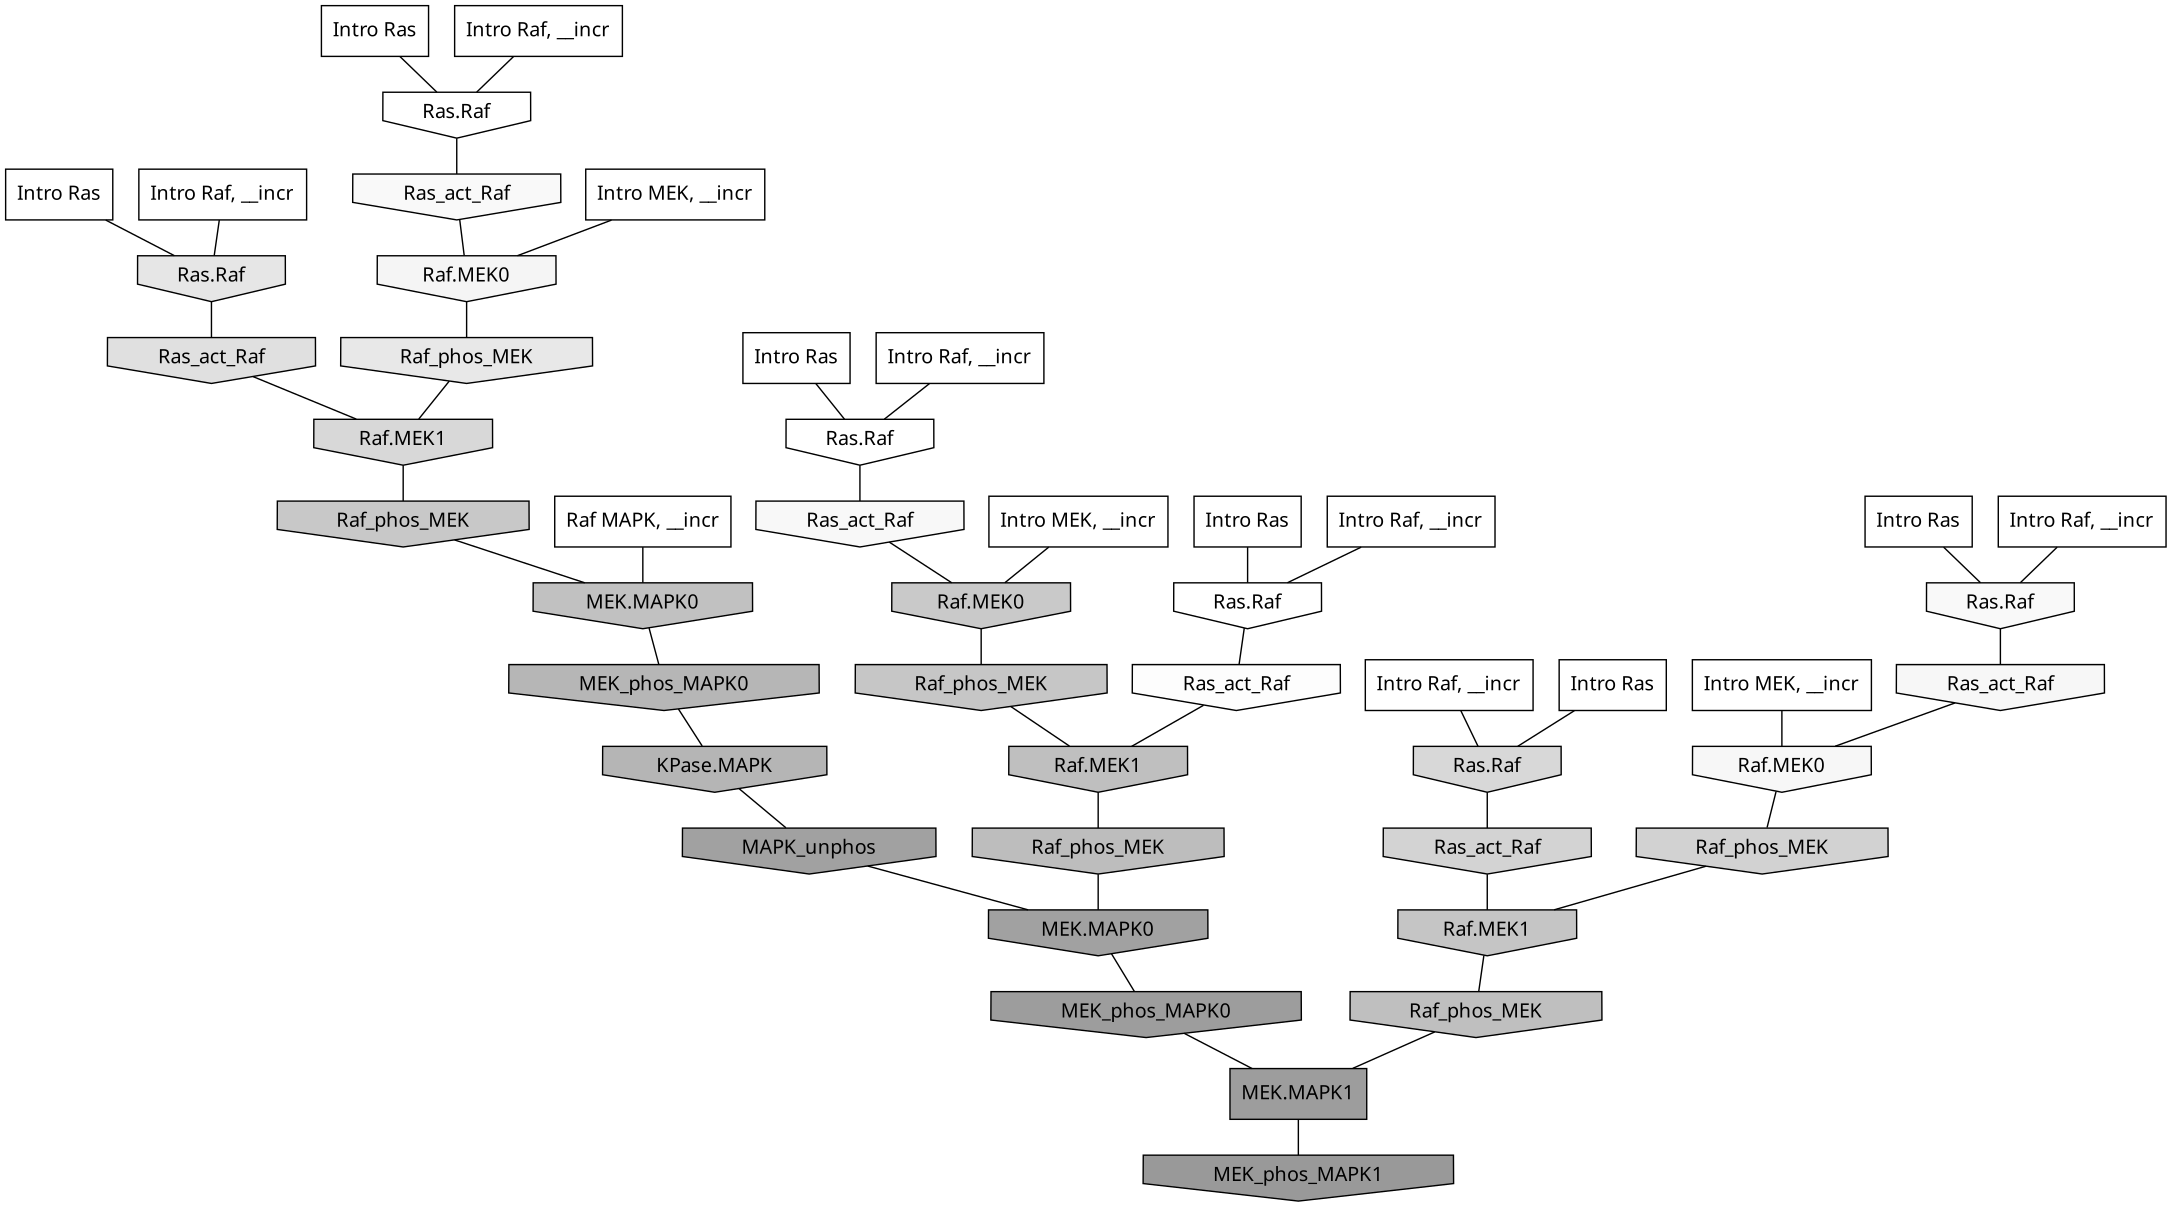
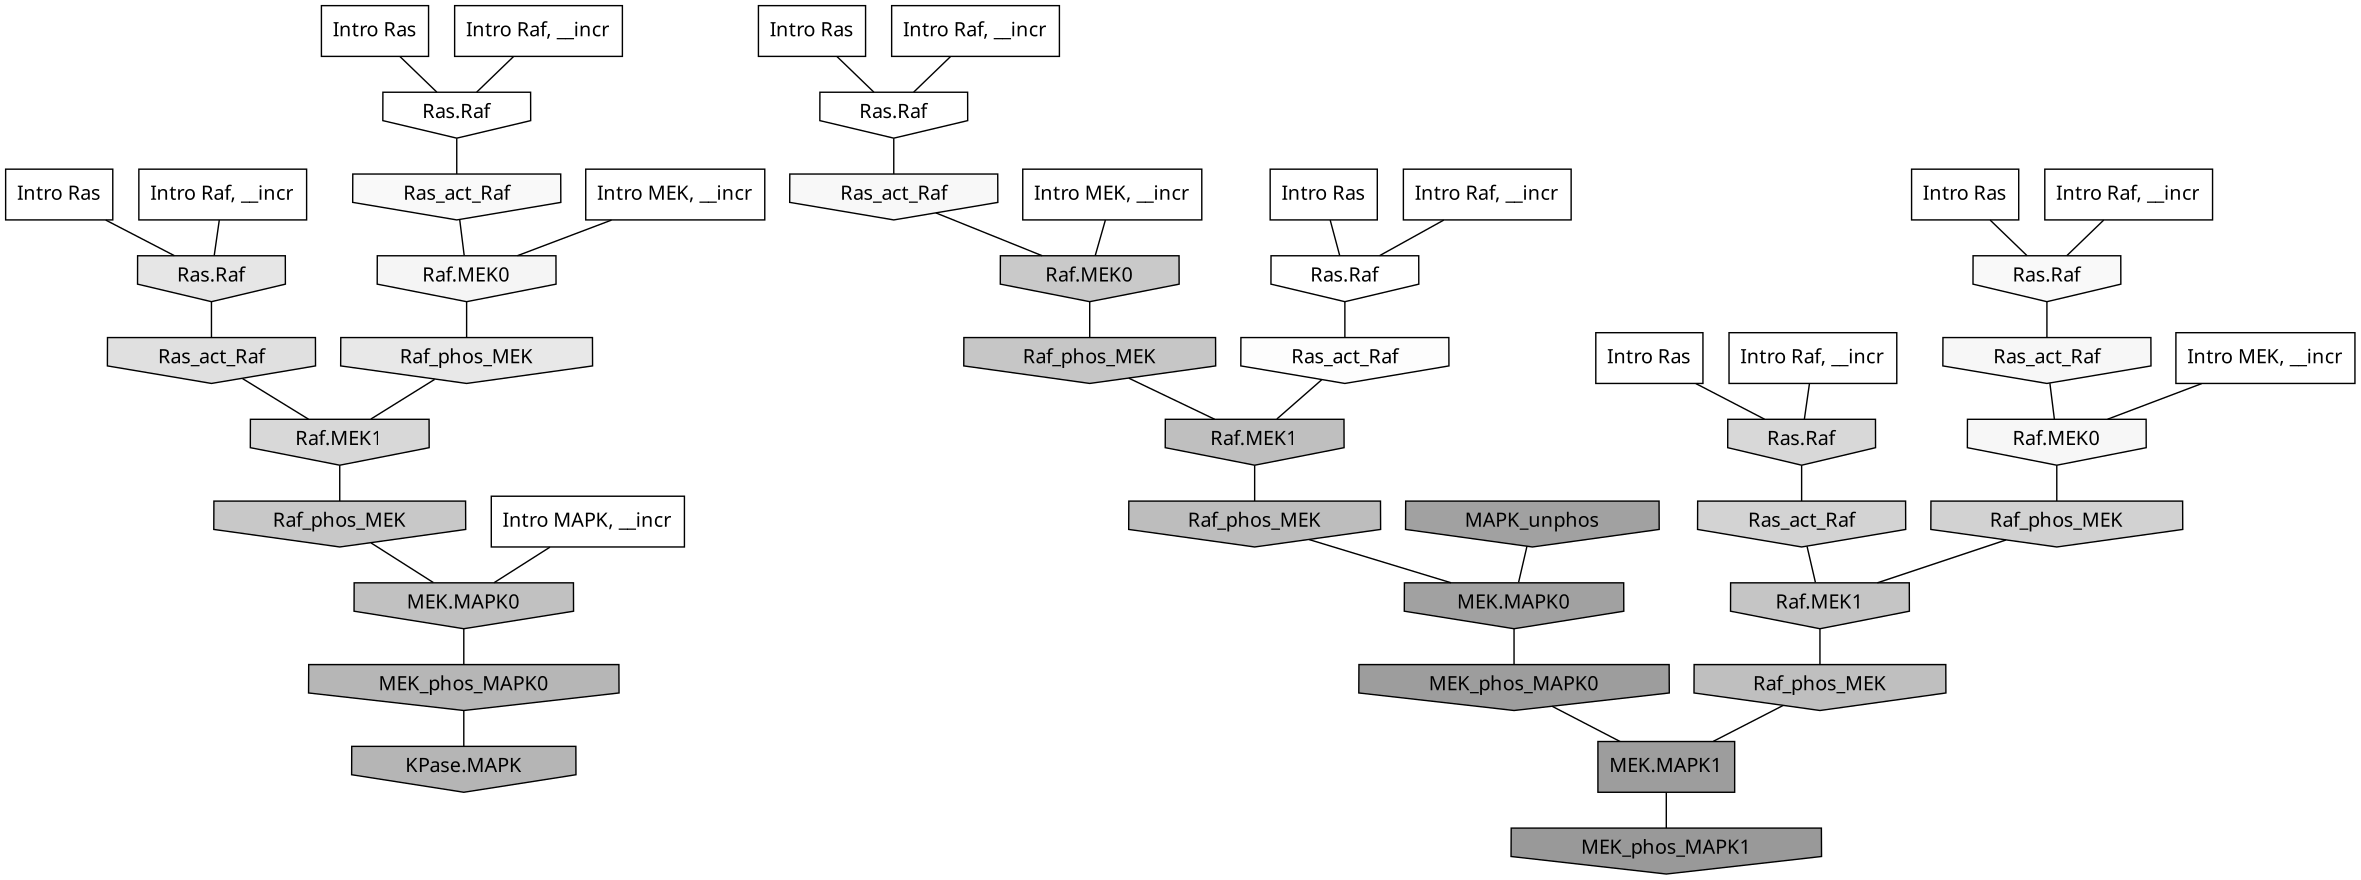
(643, 522) -> (588, 522)
(762, 808) -> none
